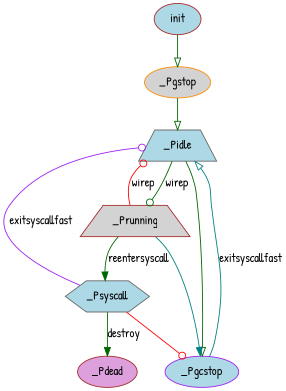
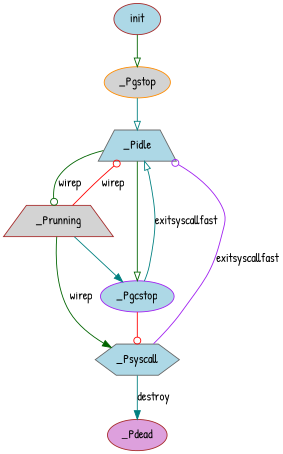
(178, 110) -> (137, 110)
(139, 259) -> (81, 296)
(107, 330) -> (137, 393)
(153, 333) -> (137, 325)
